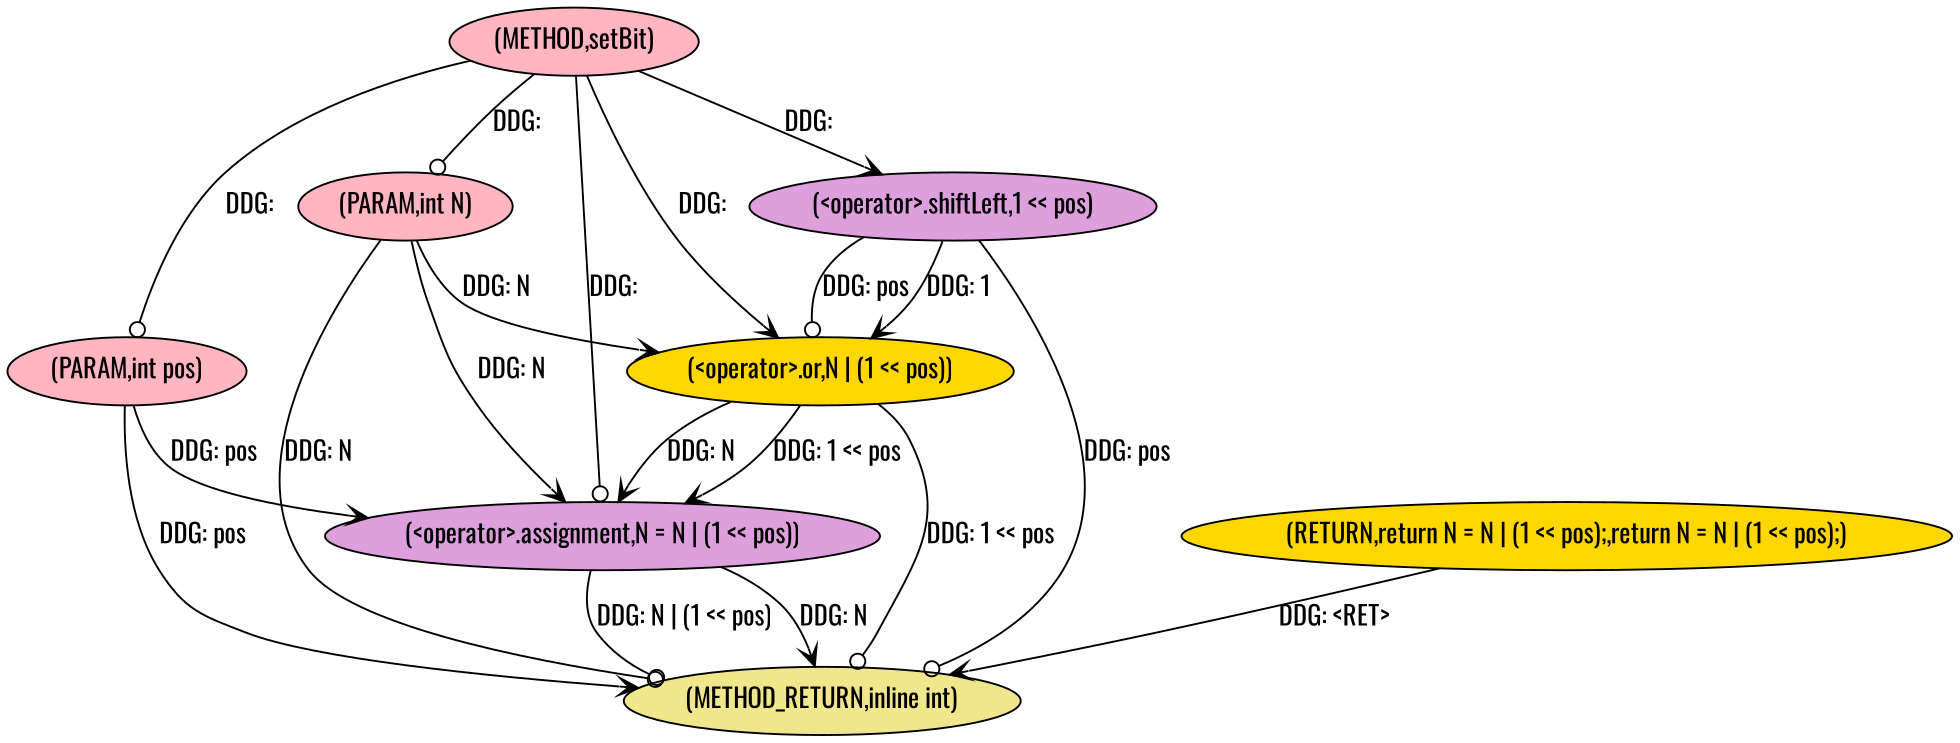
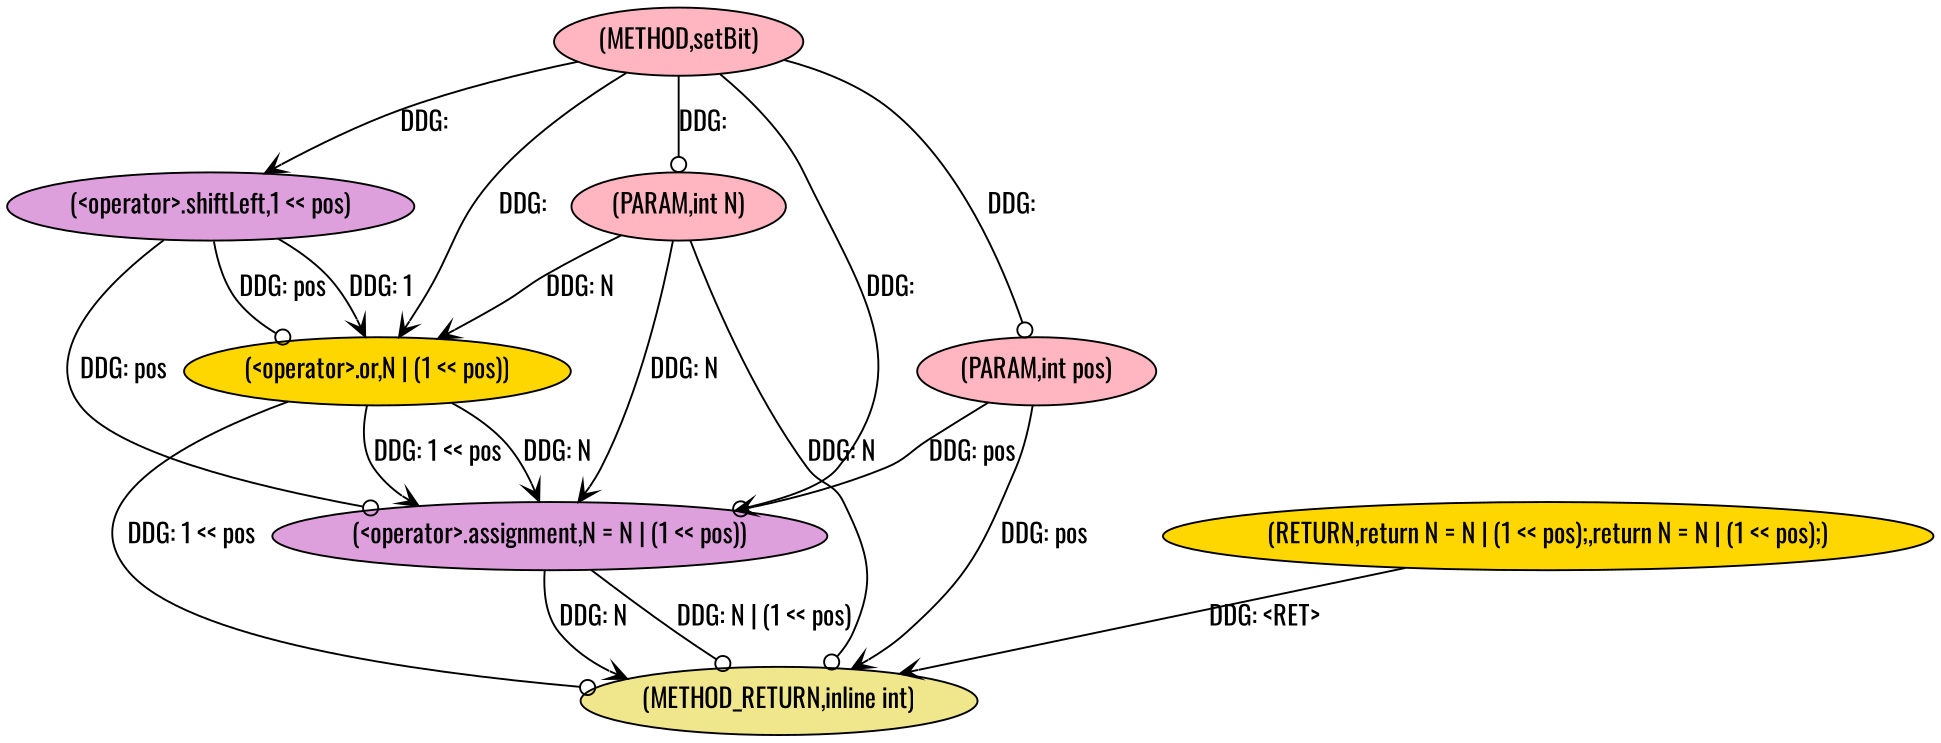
(1084, 474) -> (119, 435)
